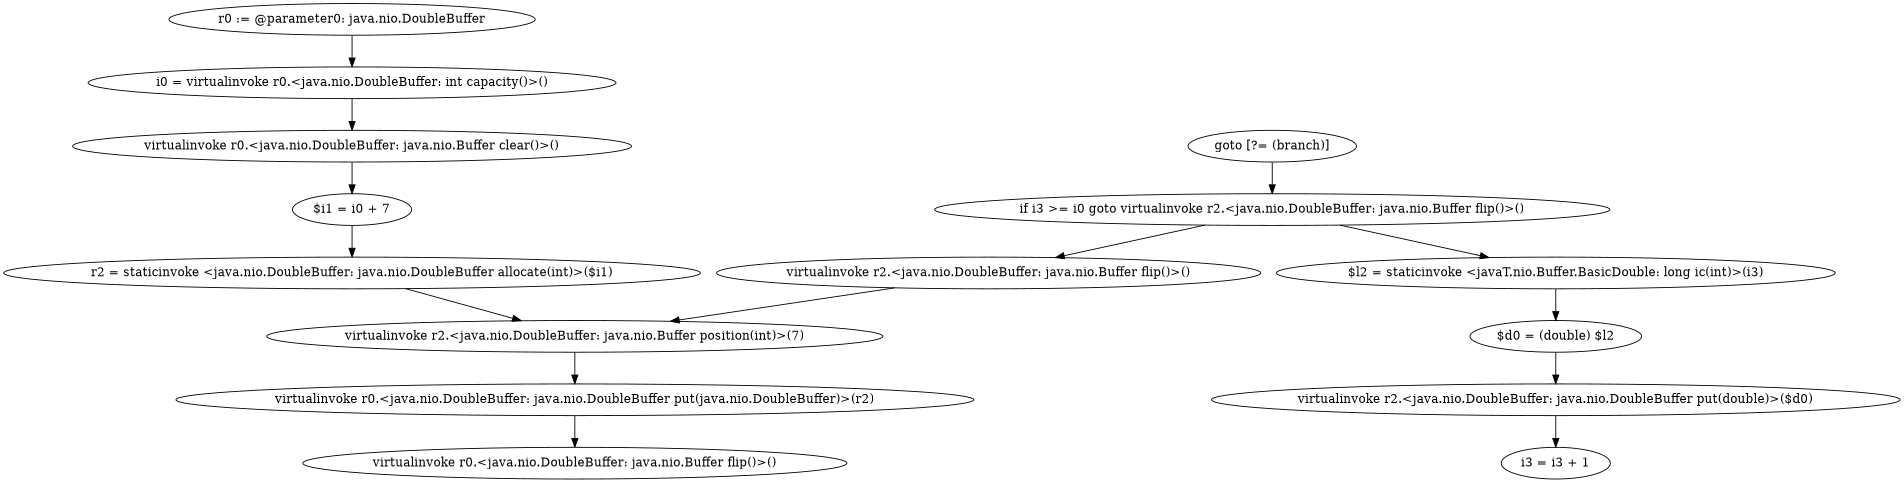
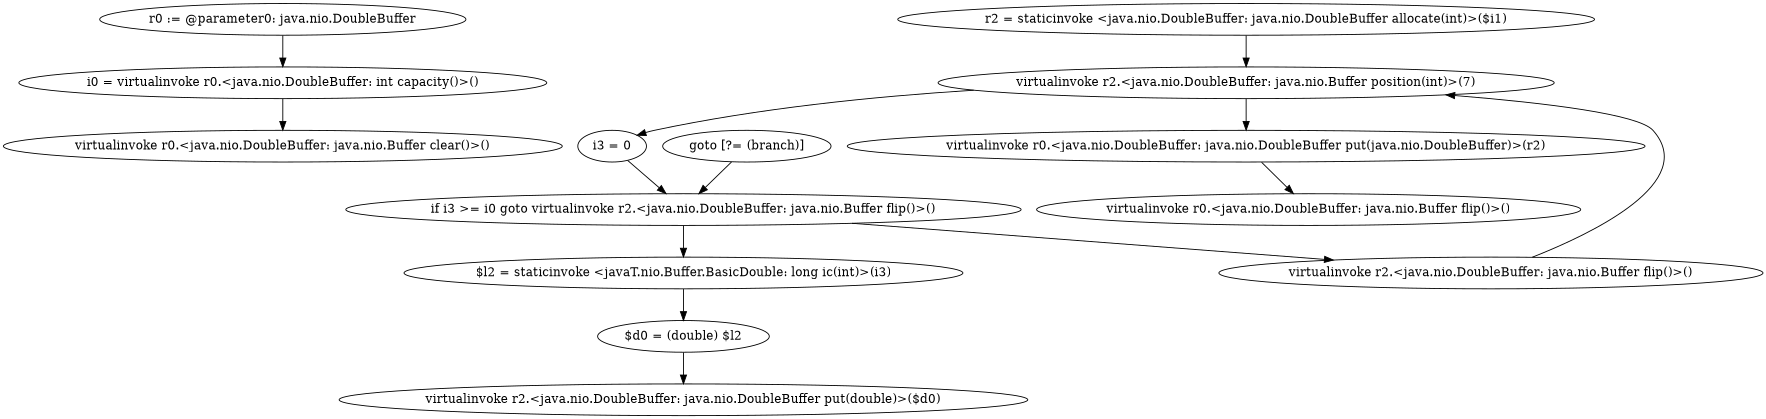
none -> (612, 146)
(352, 210) -> none
(1556, 463) -> none
